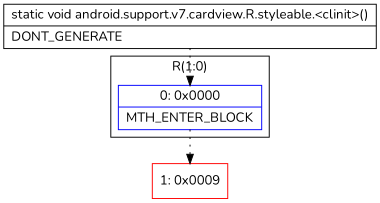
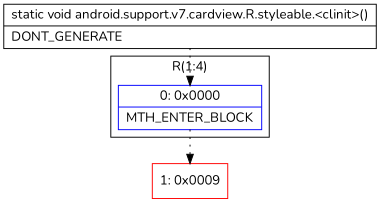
(190, 67) -> (190, 67)
